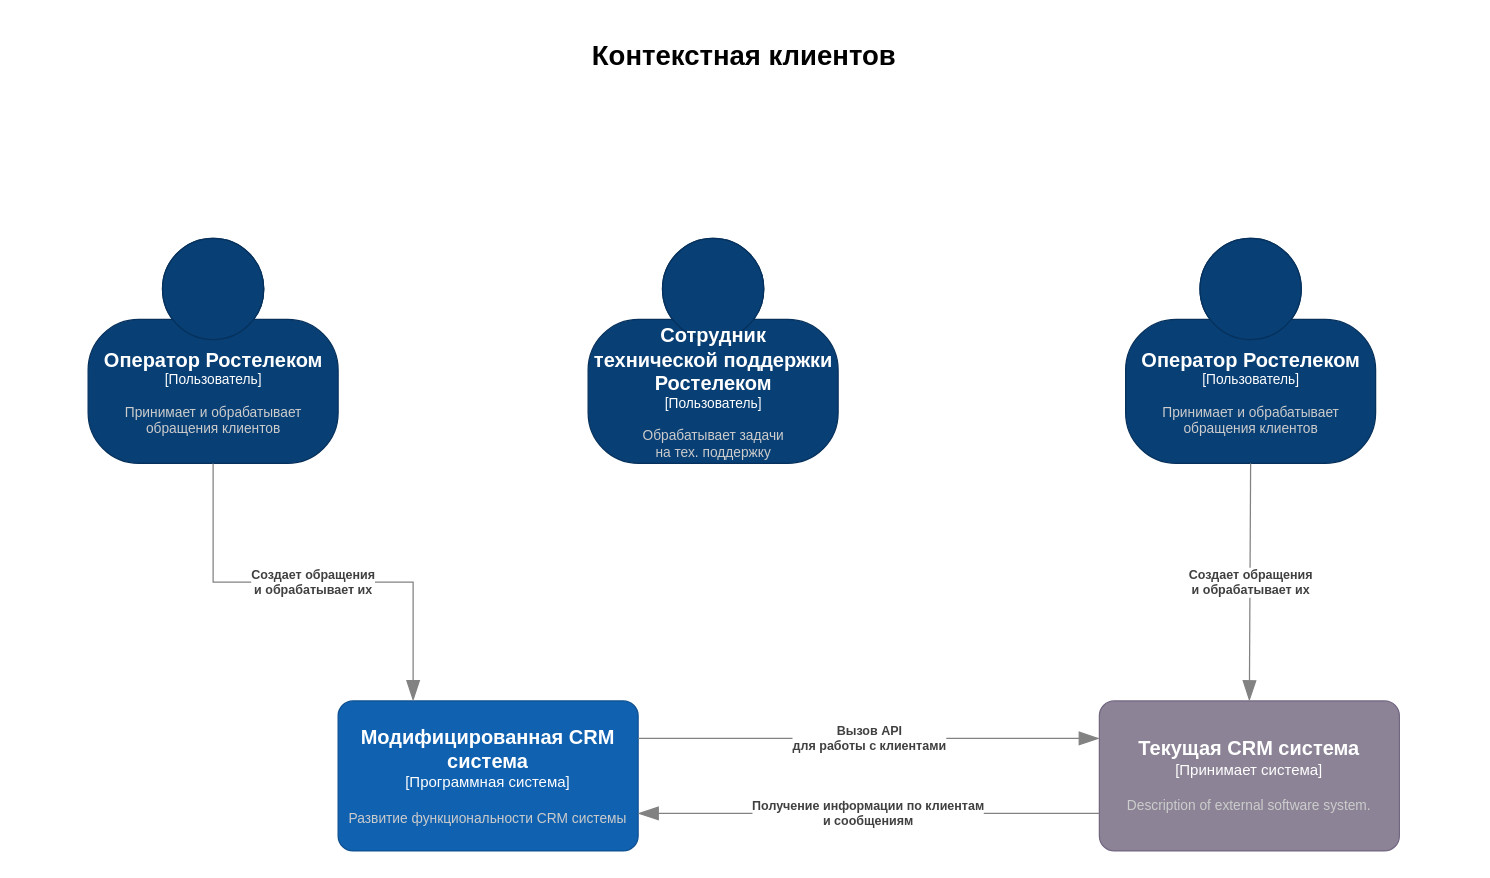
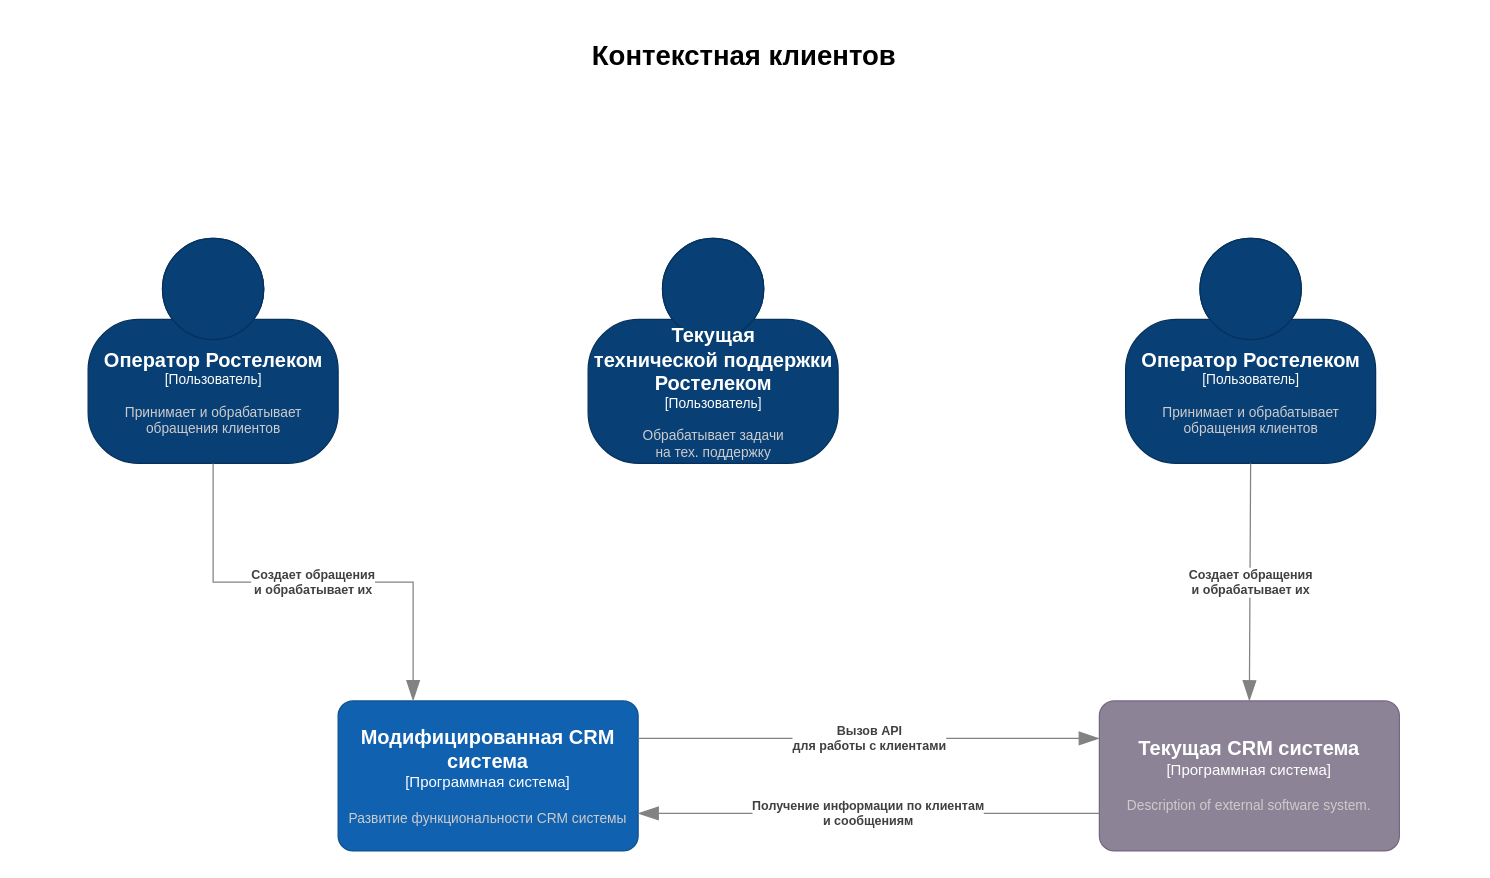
(714, 392) -> (714, 392)
(1249, 776) -> (1249, 776)
